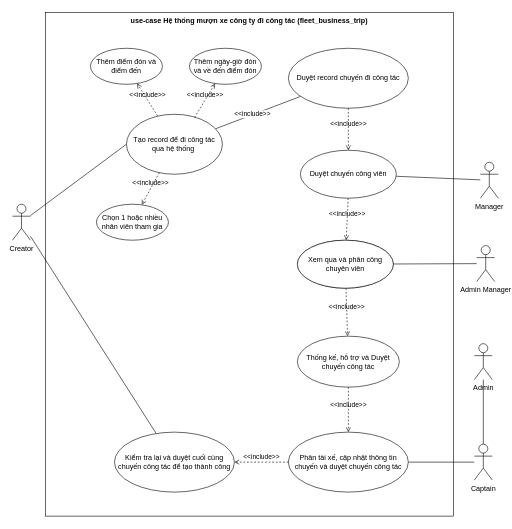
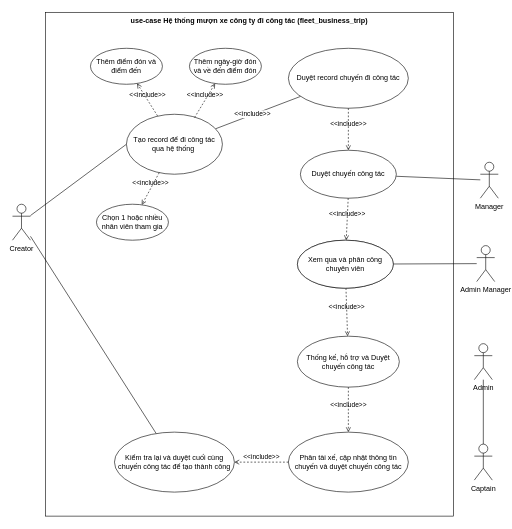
(348, 174) -> (348, 174)
(441, 462) -> none
